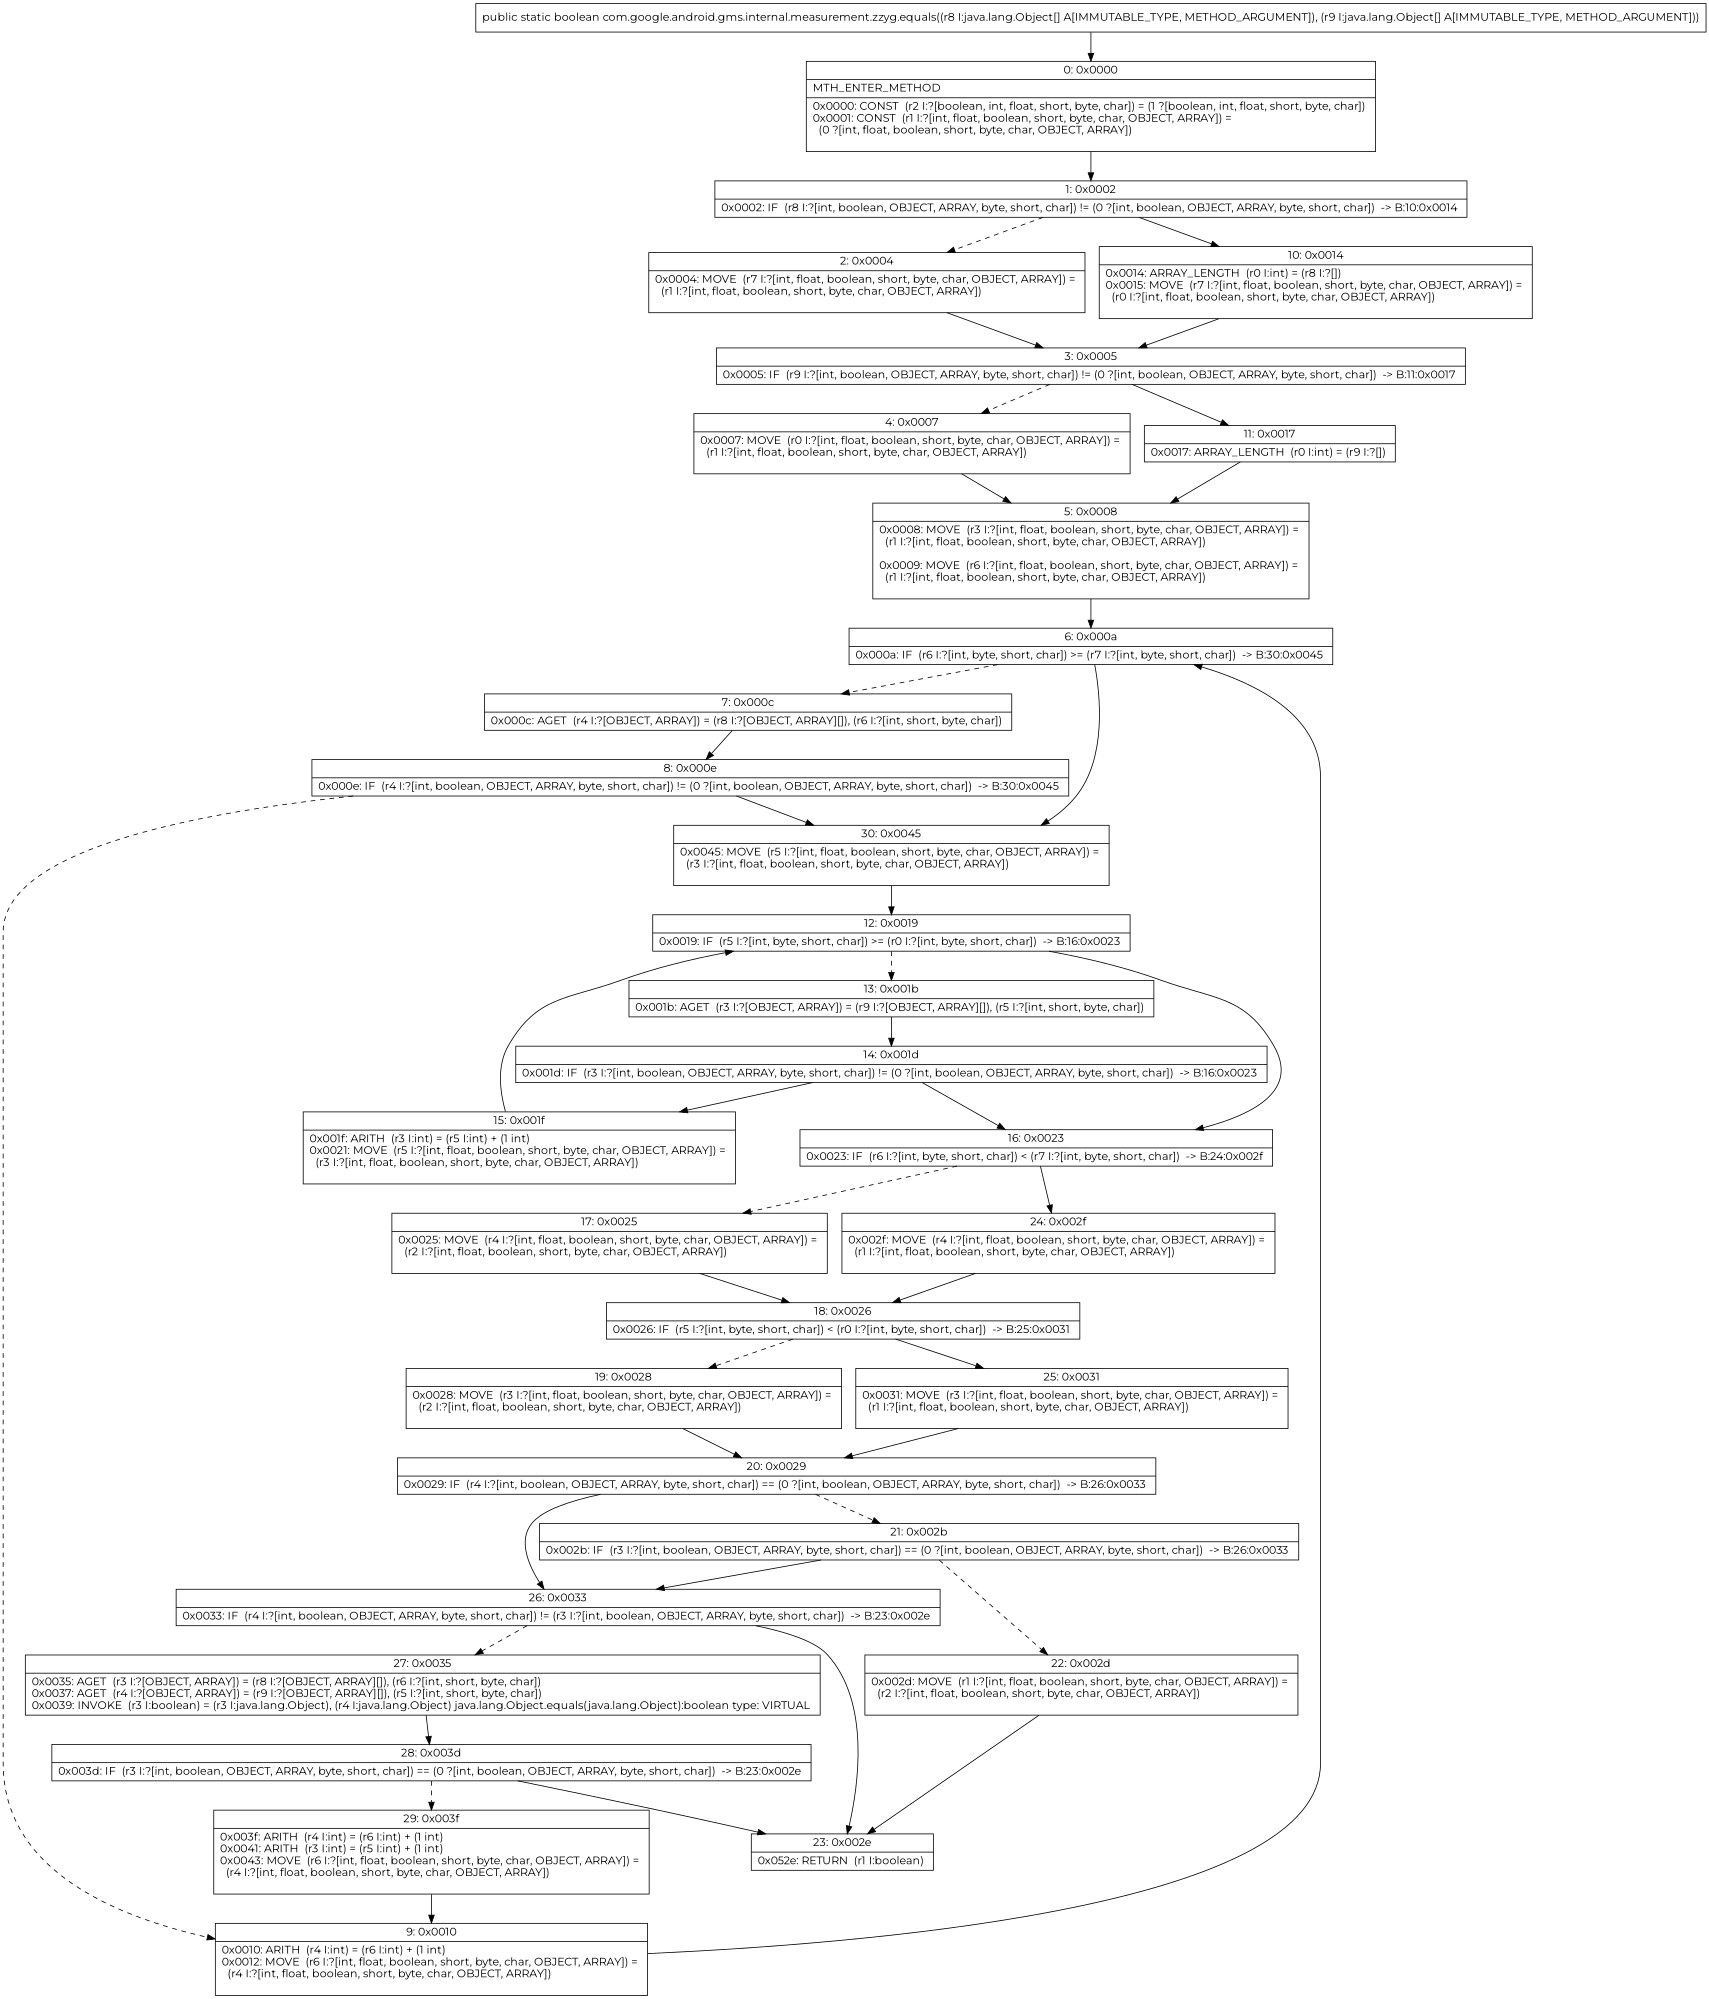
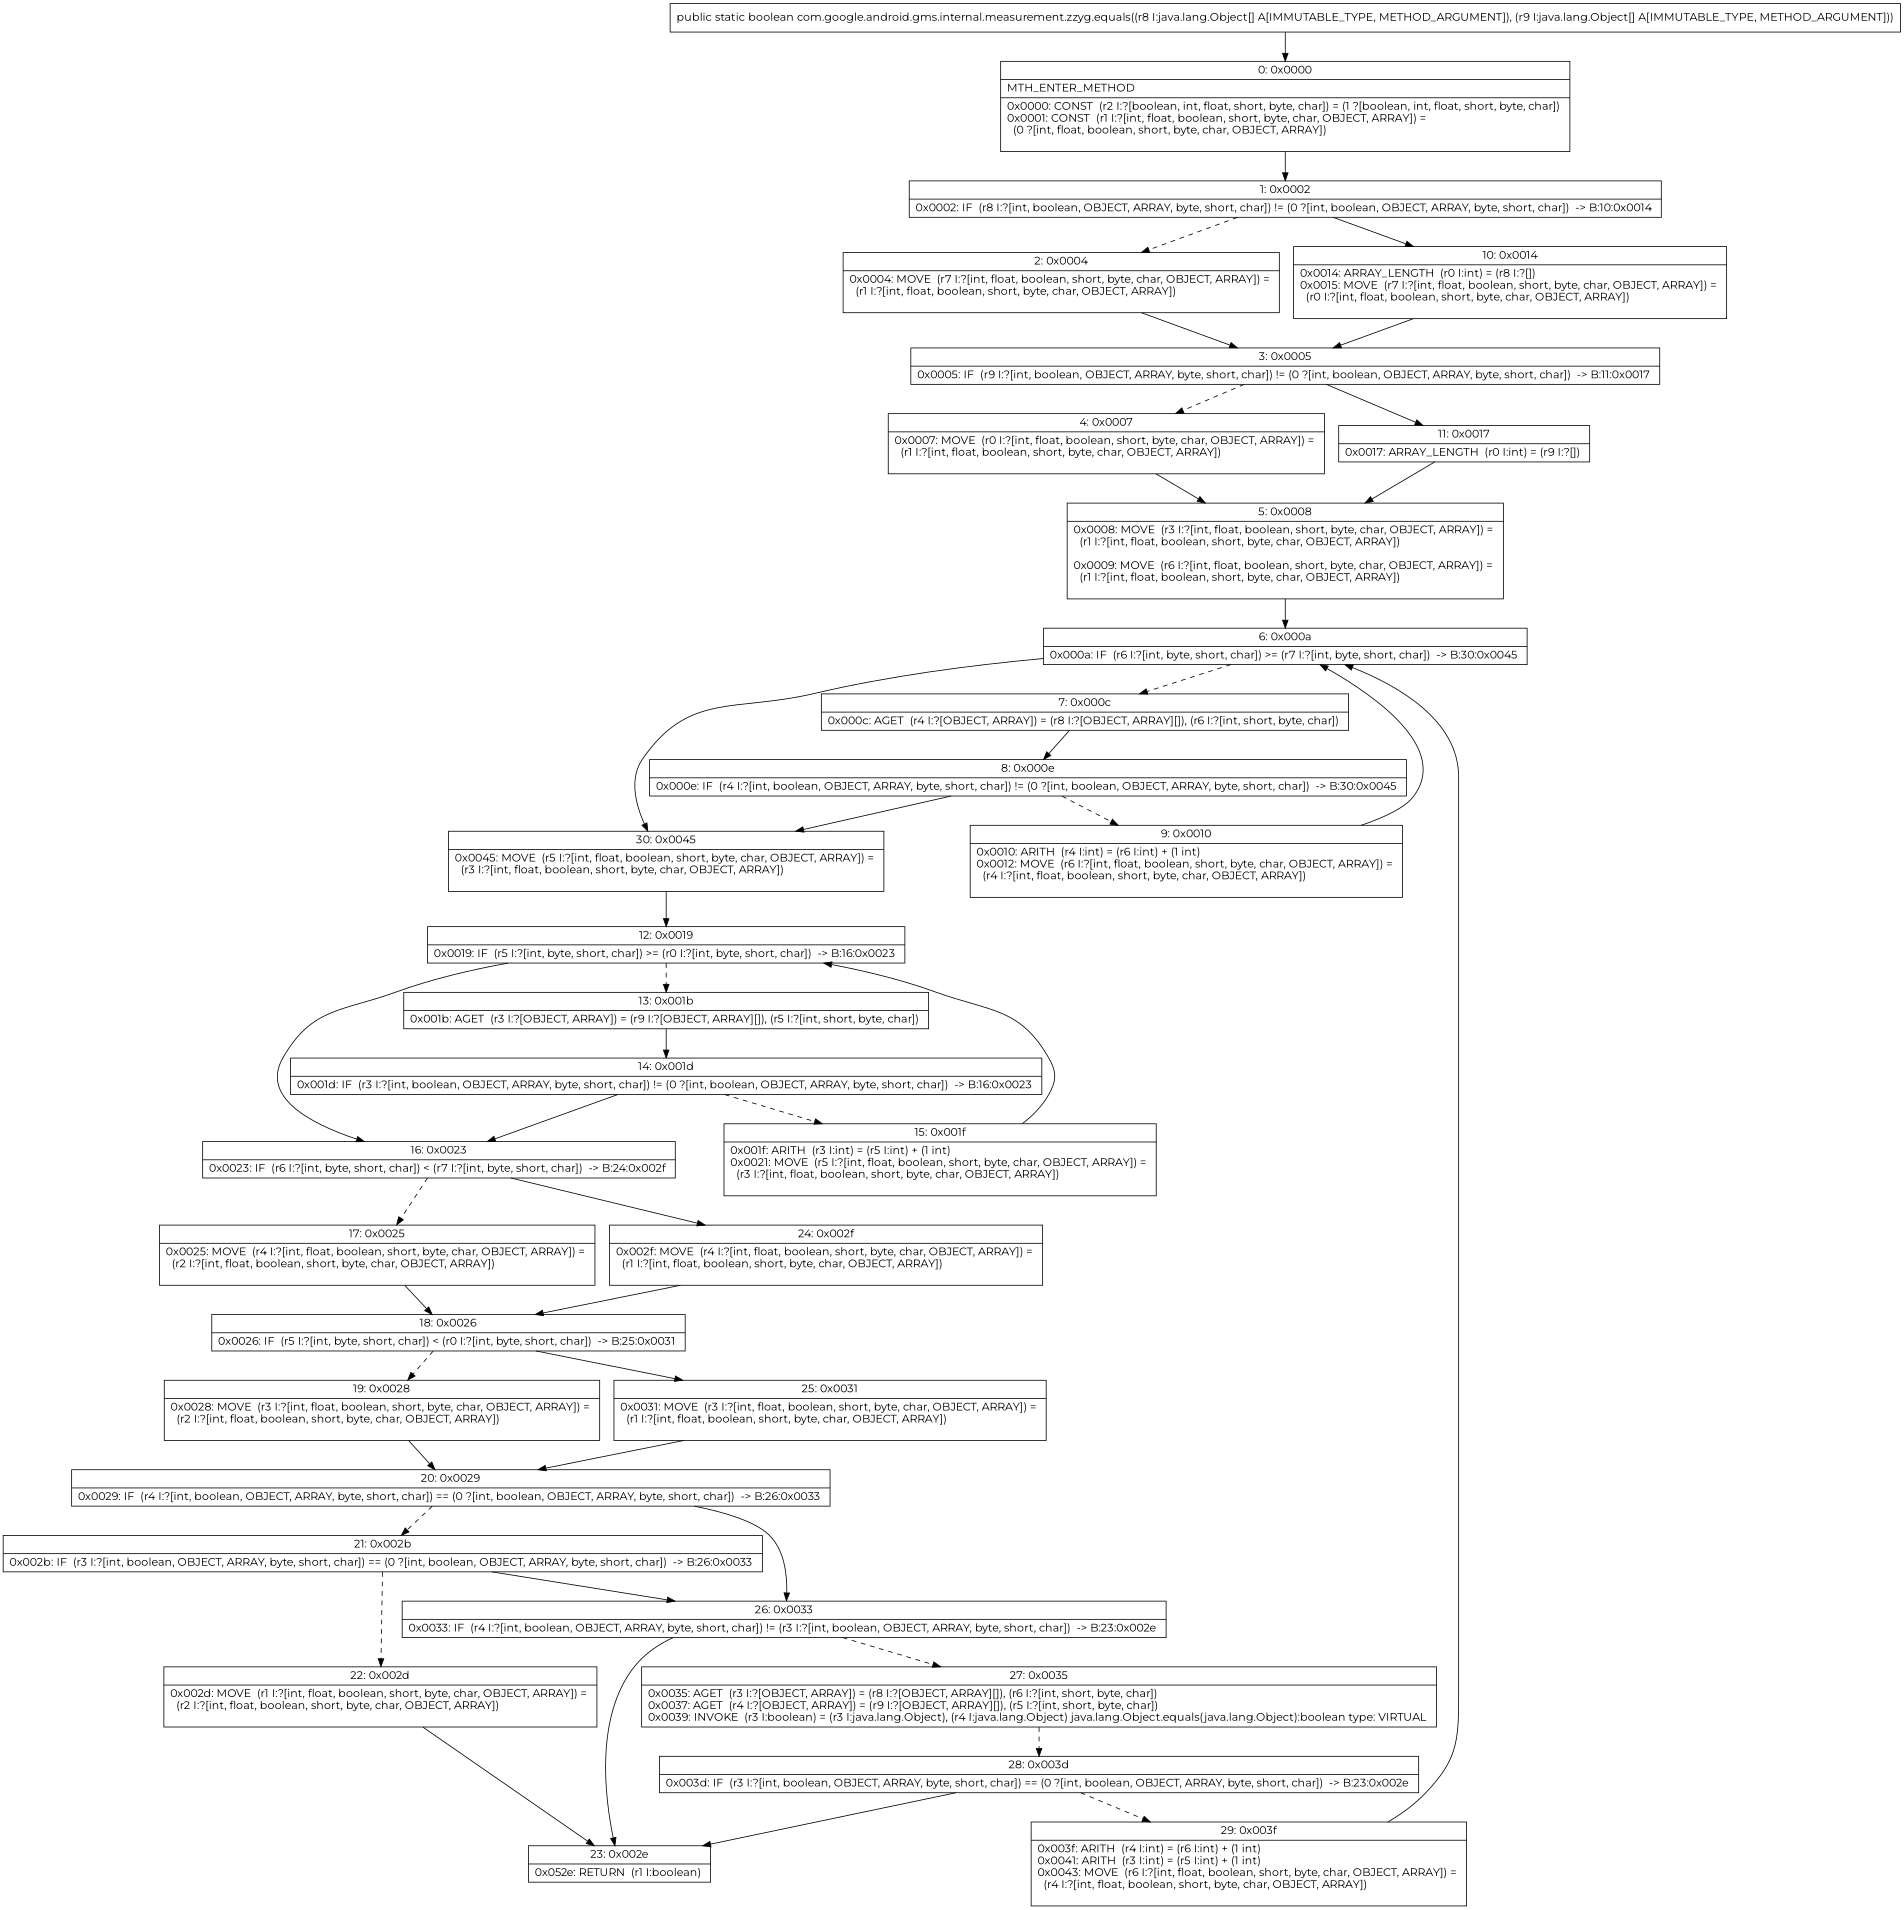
(750, 1096) -> (770, 1108)
(427, 1726) -> (1039, 1738)
(431, 1905) -> (1459, 1233)
